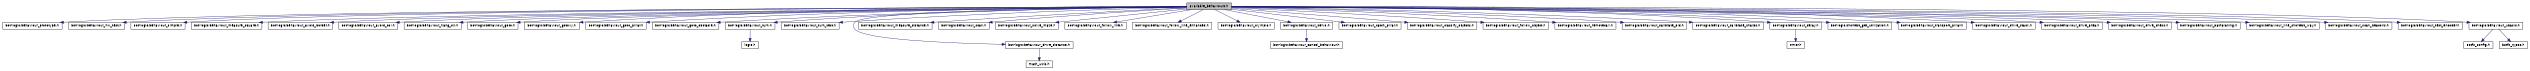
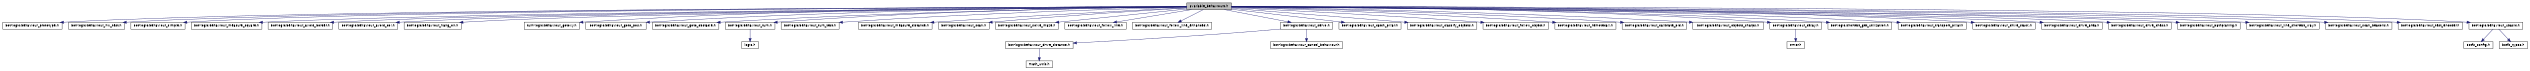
(493, 26) -> none
(552, 26) -> (552, 26)
(616, 26) -> (616, 26)
(1246, 26) -> none
(1728, 26) -> (1728, 26)
(857, 30) -> (1179, 37)
